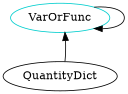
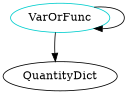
(66, 51) -> (55, 43)
